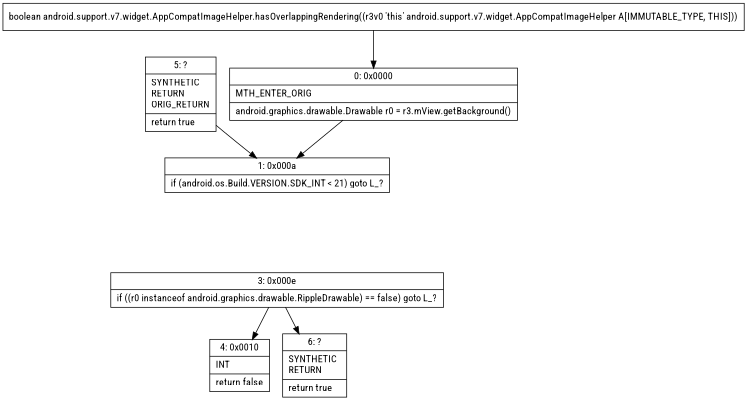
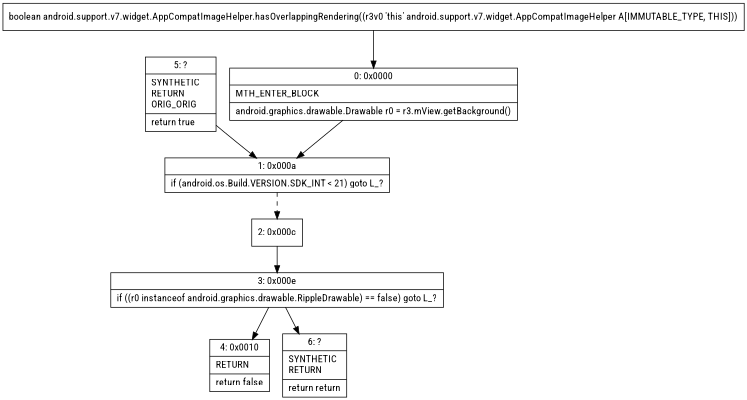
(274, 93) -> (278, 93)
(181, 105) -> (174, 105)
none -> (277, 233)
(223, 365) -> (233, 365)
(311, 388) -> (315, 388)
